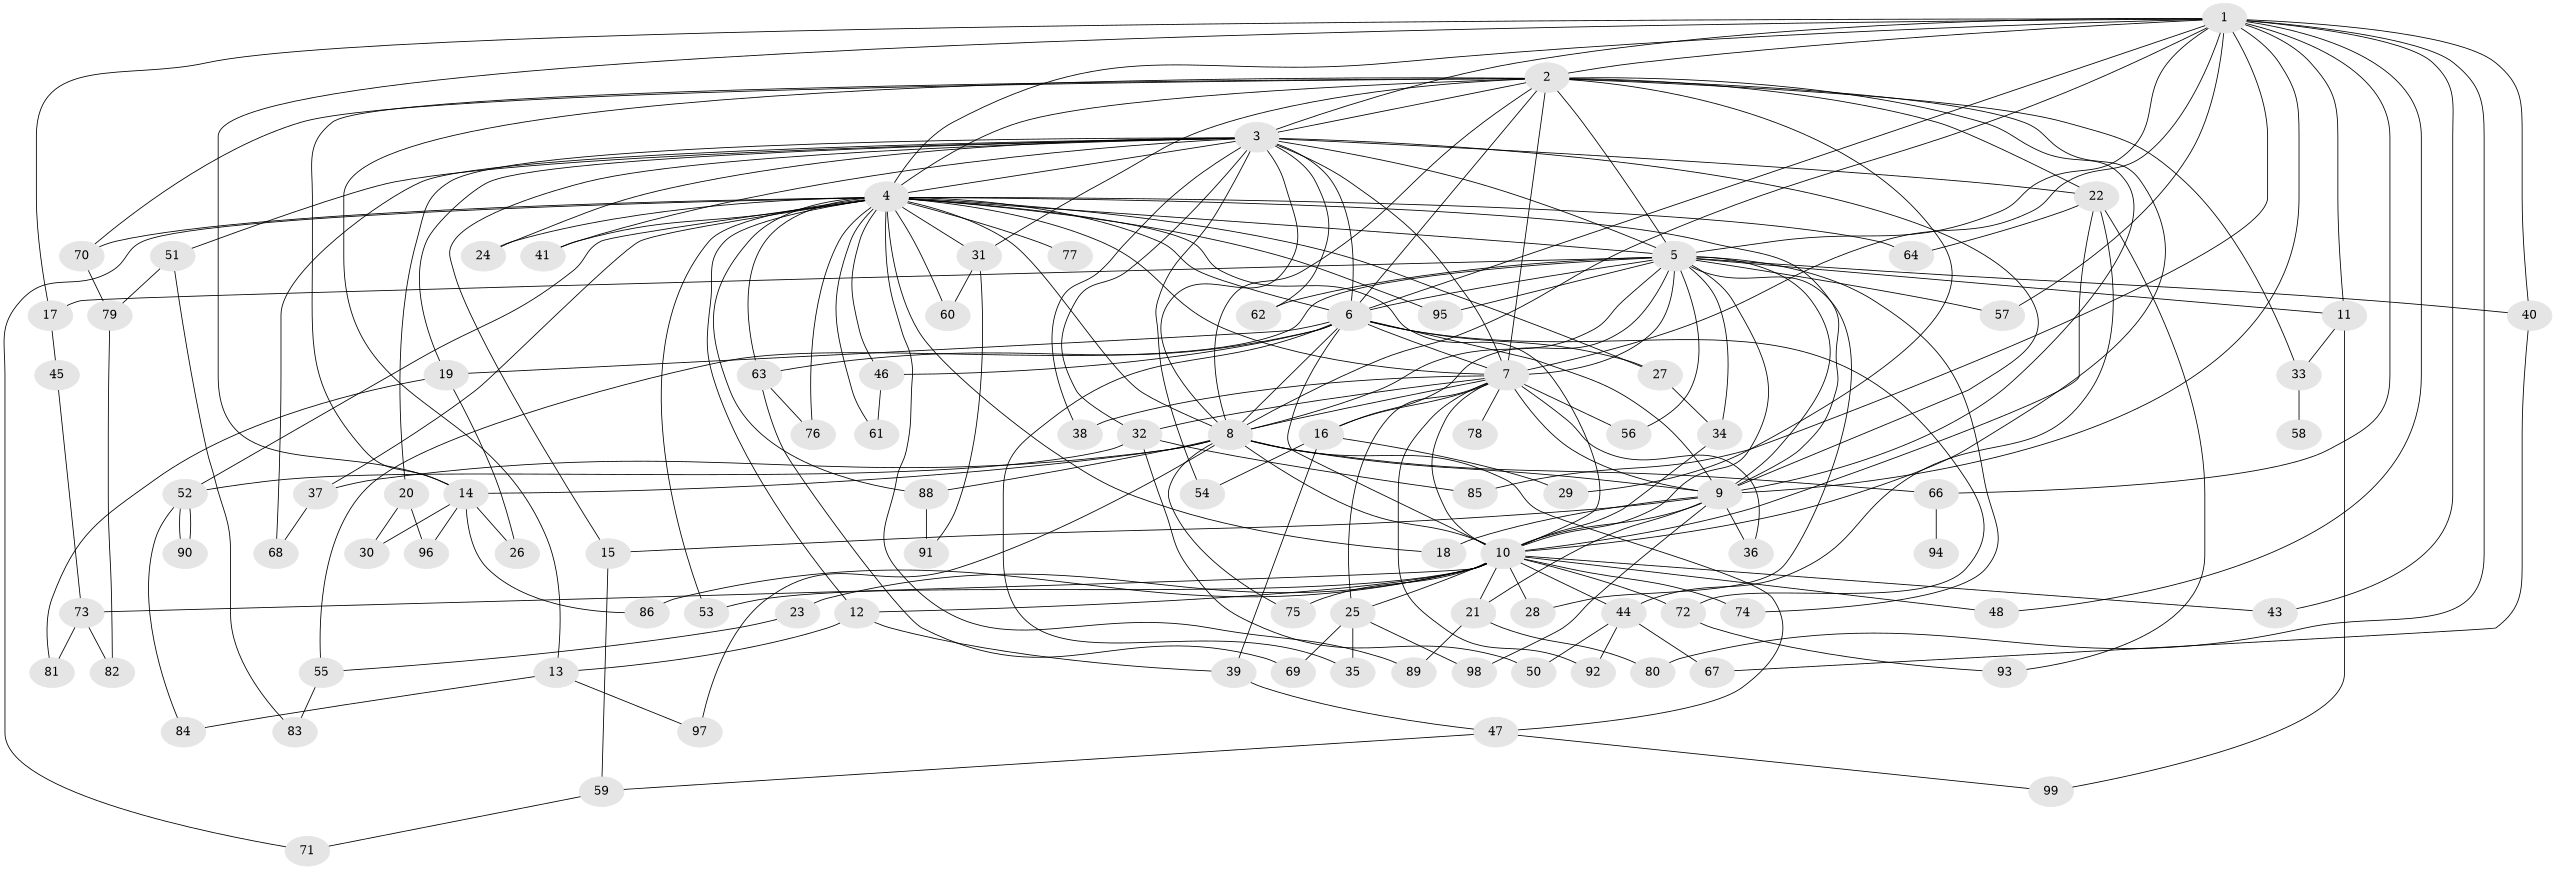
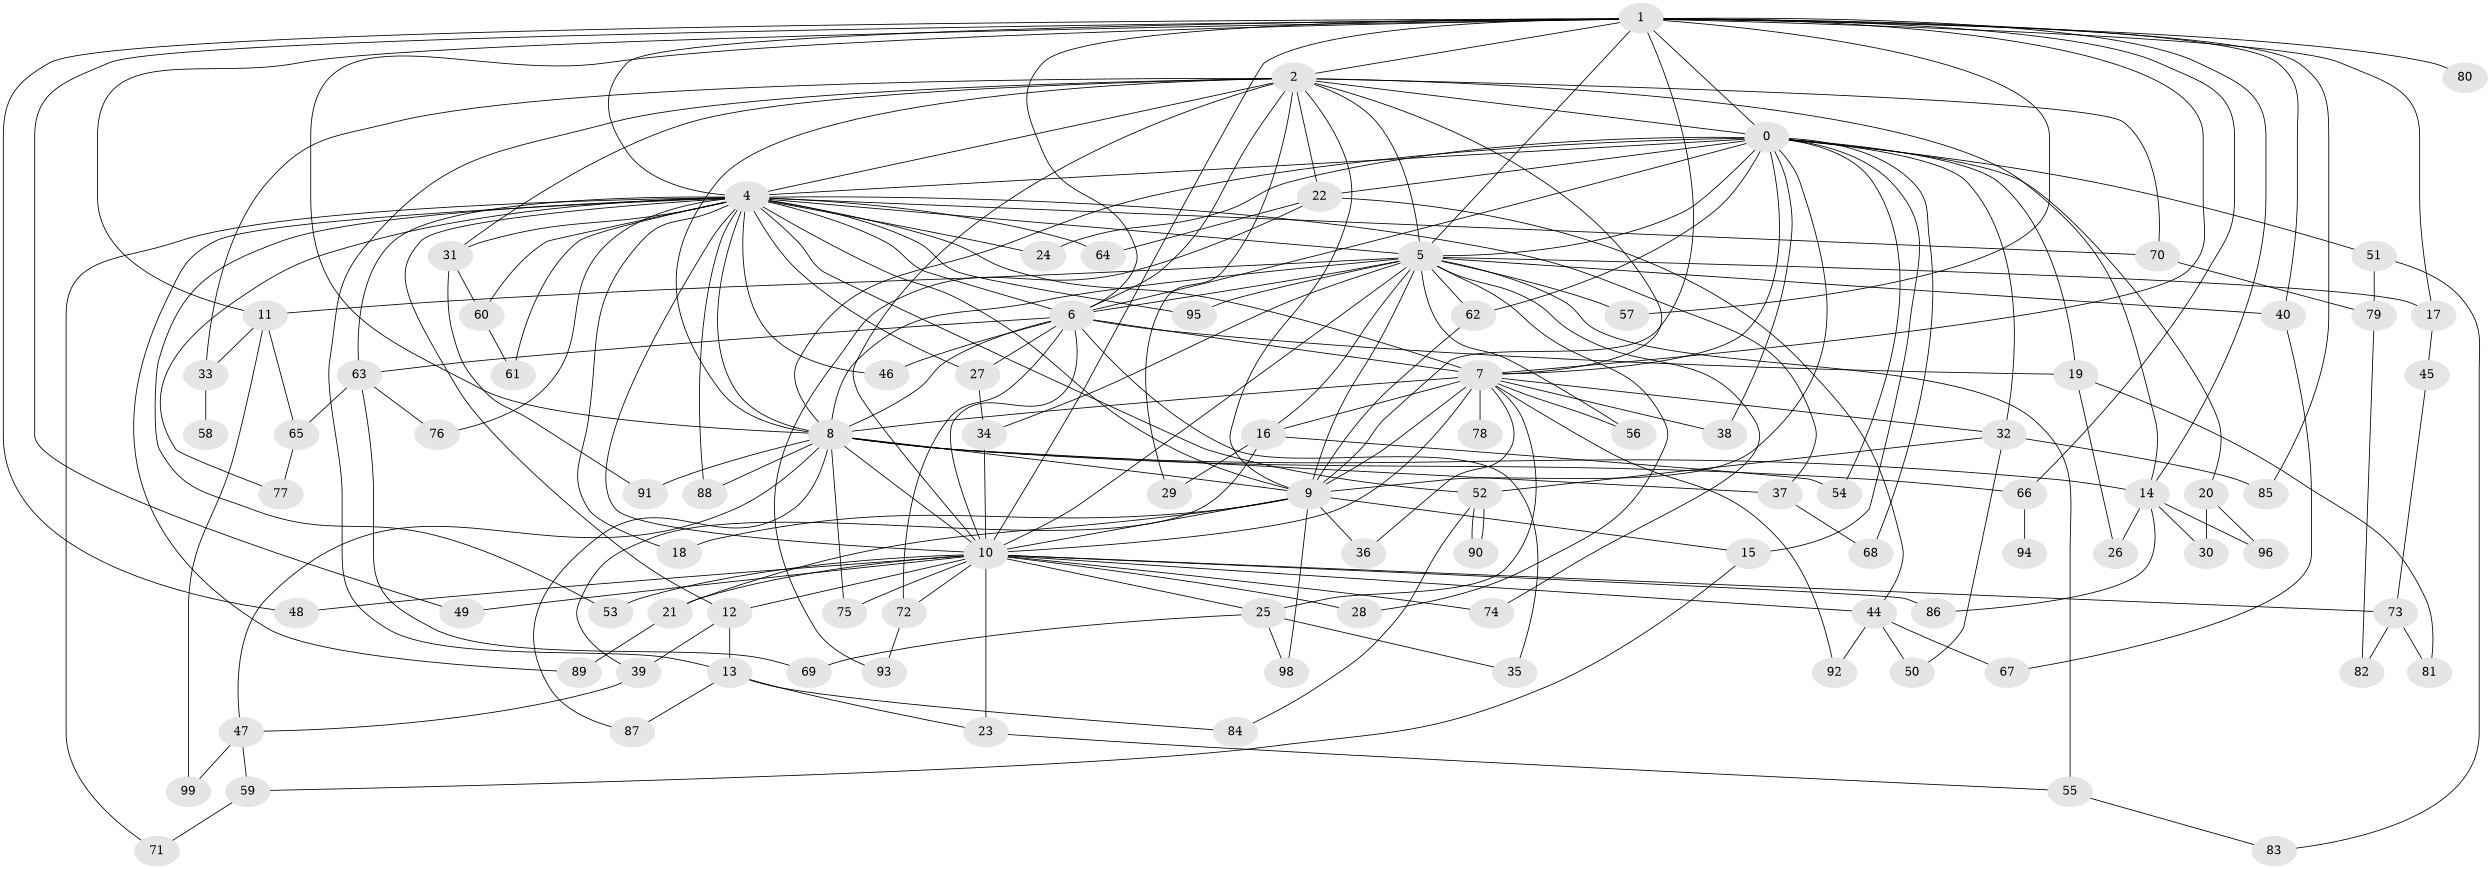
(1257, 137) -> (1767, 137)
(543, 256) -> none
(1625, 352) -> none
(1577, 374) -> (1381, 397)
(879, 405) -> (498, 345)
none -> (297, 435)
(1888, 460) -> (1217, 144)
(926, 524) -> (735, 460)
(2275, 613) -> (462, 613)
(1563, 643) -> none
none -> (857, 705)
(700, 732) -> (632, 732)
